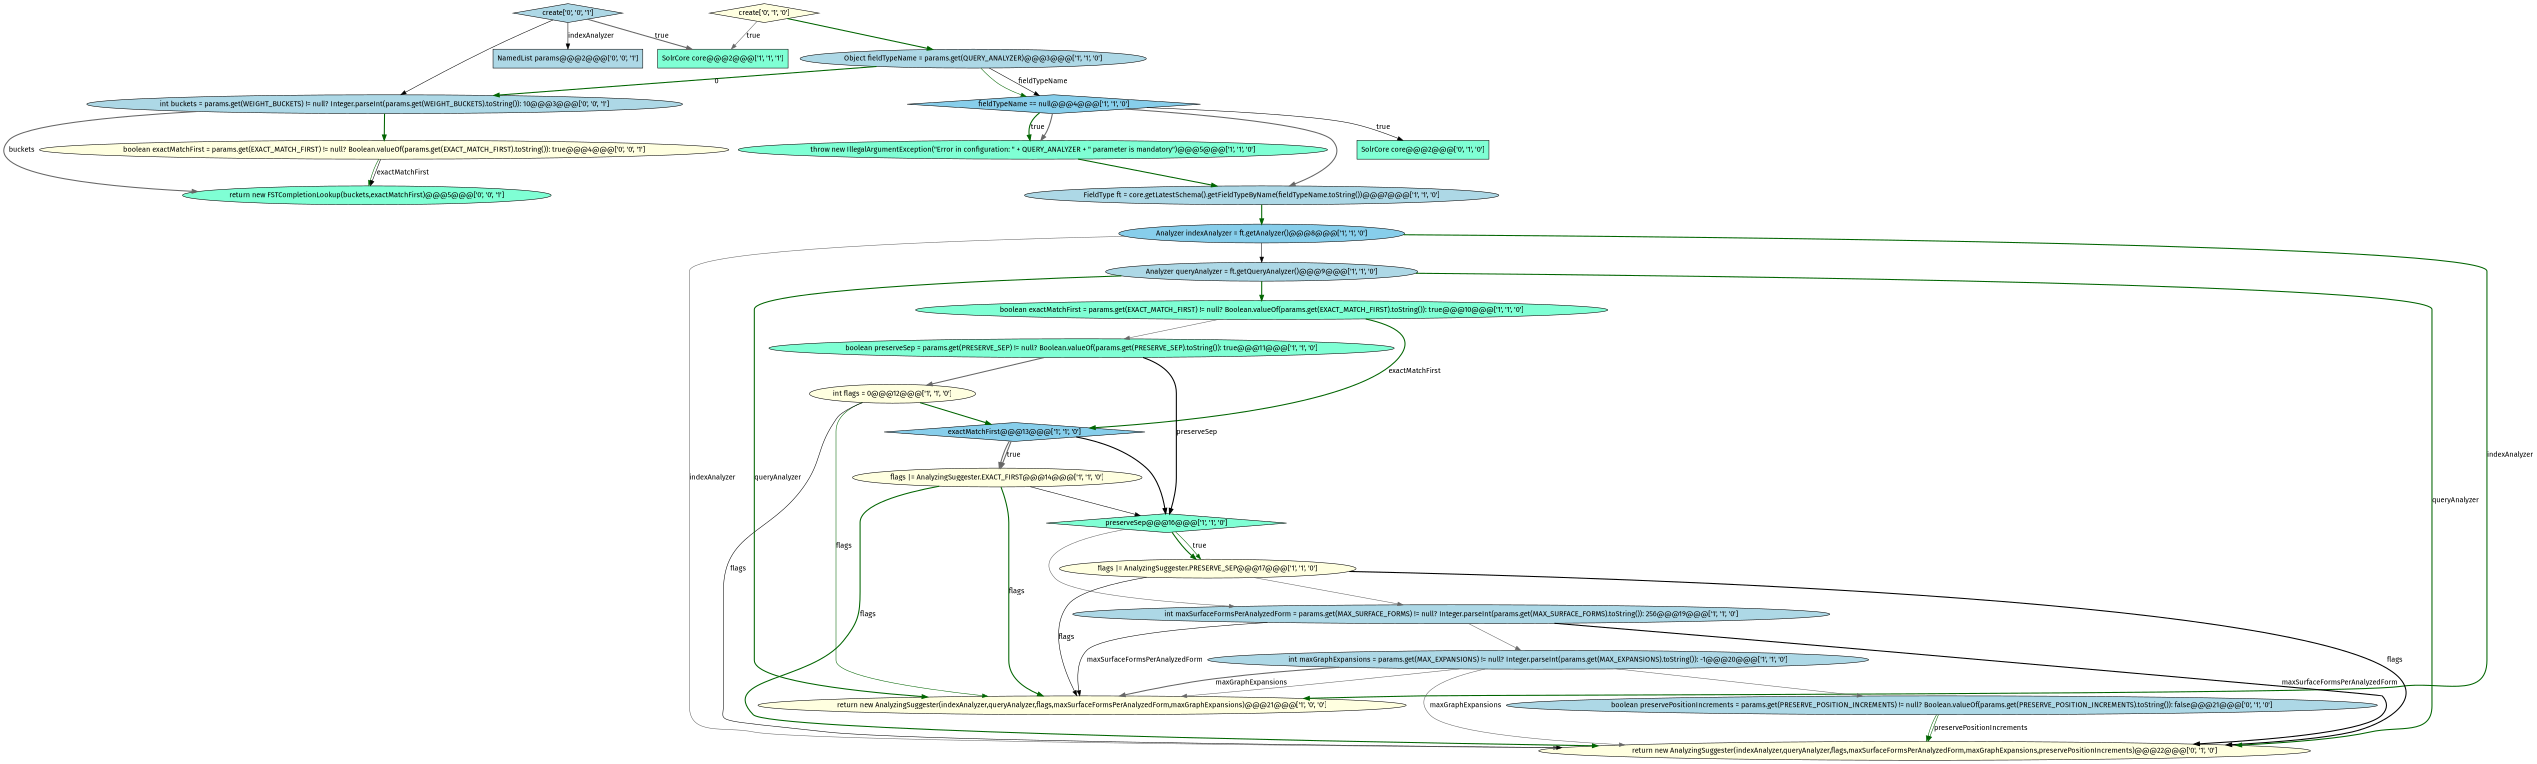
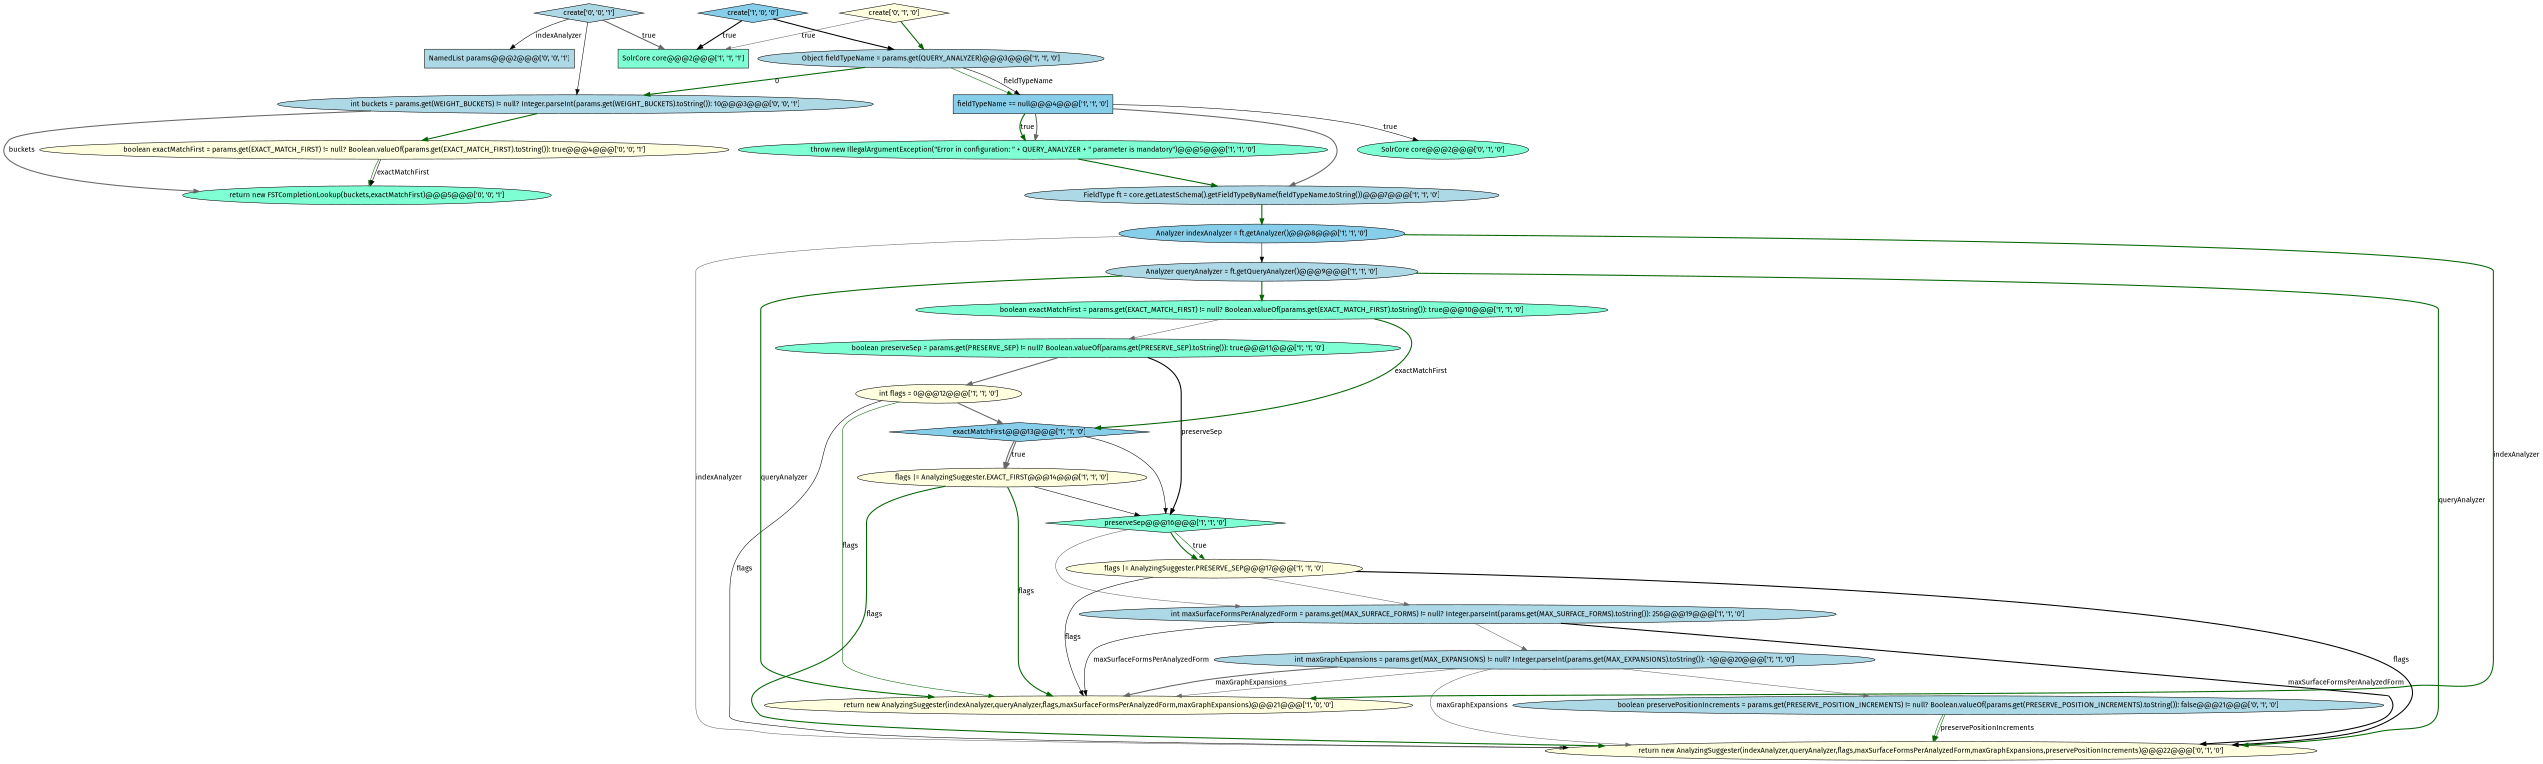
none -> (753, 13)
(1054, 104) -> (1033, 104)
(1423, 150) -> (1443, 150)
(953, 413) -> (978, 412)
(1133, 458) -> (1140, 458)
